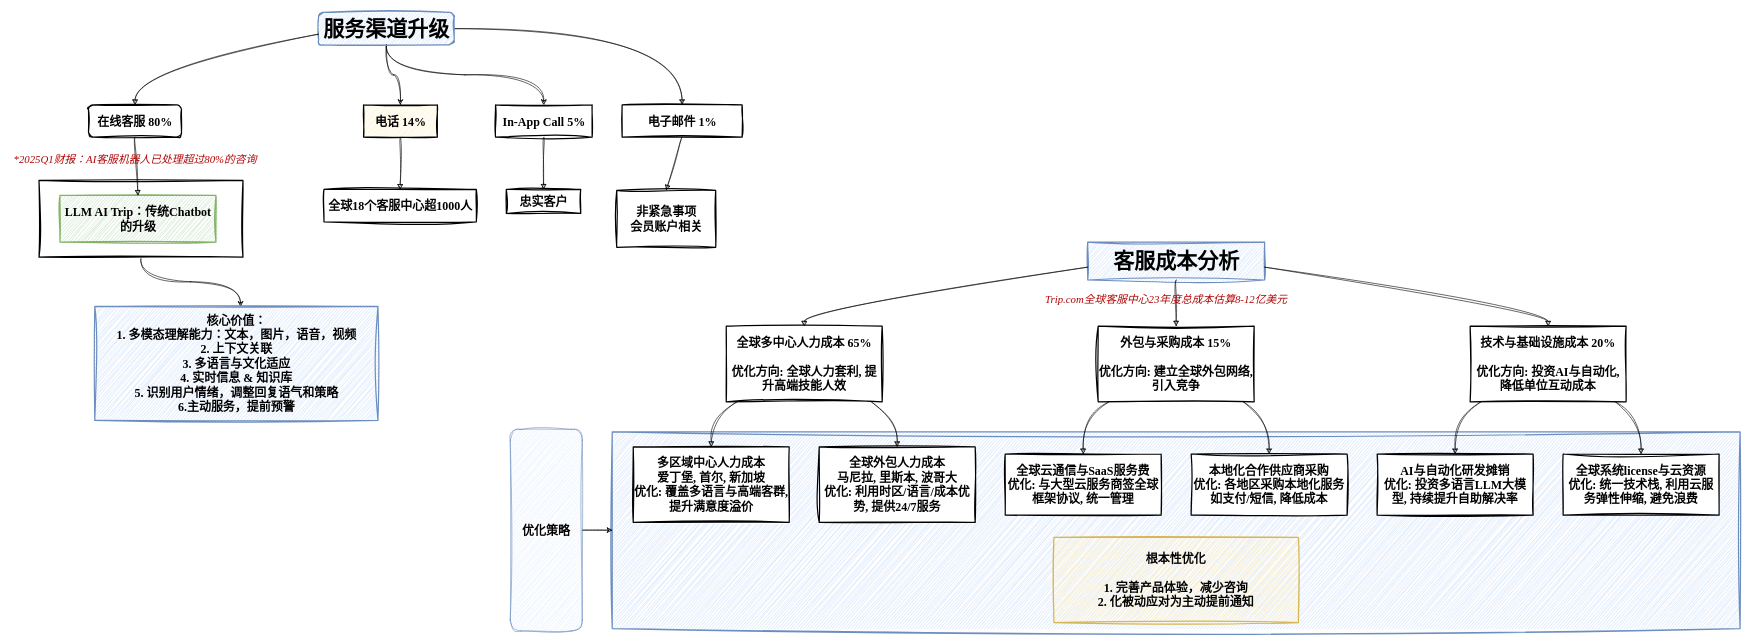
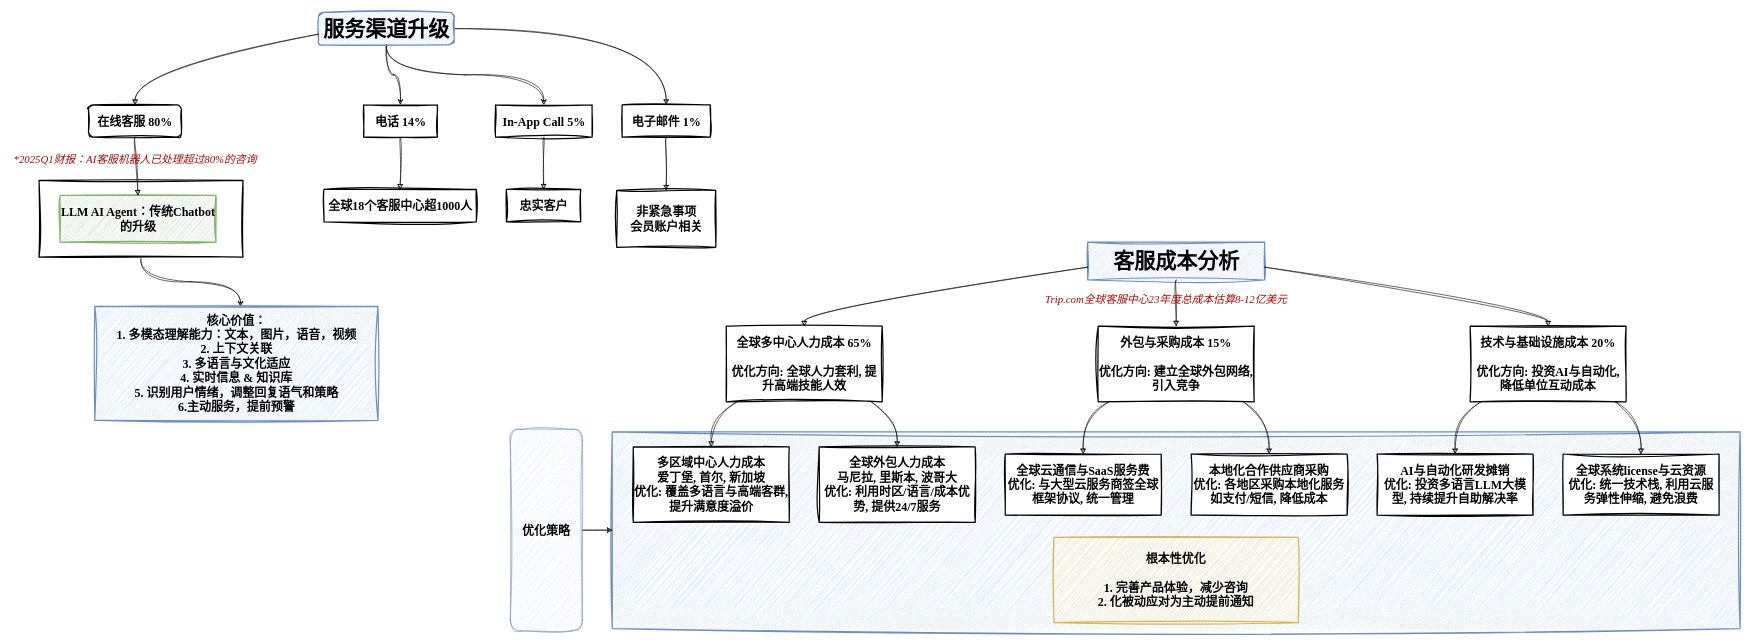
(401, 121) -> (401, 121)
(682, 121) -> (666, 121)
(544, 201) -> (544, 206)
(138, 219) -> (138, 219)
